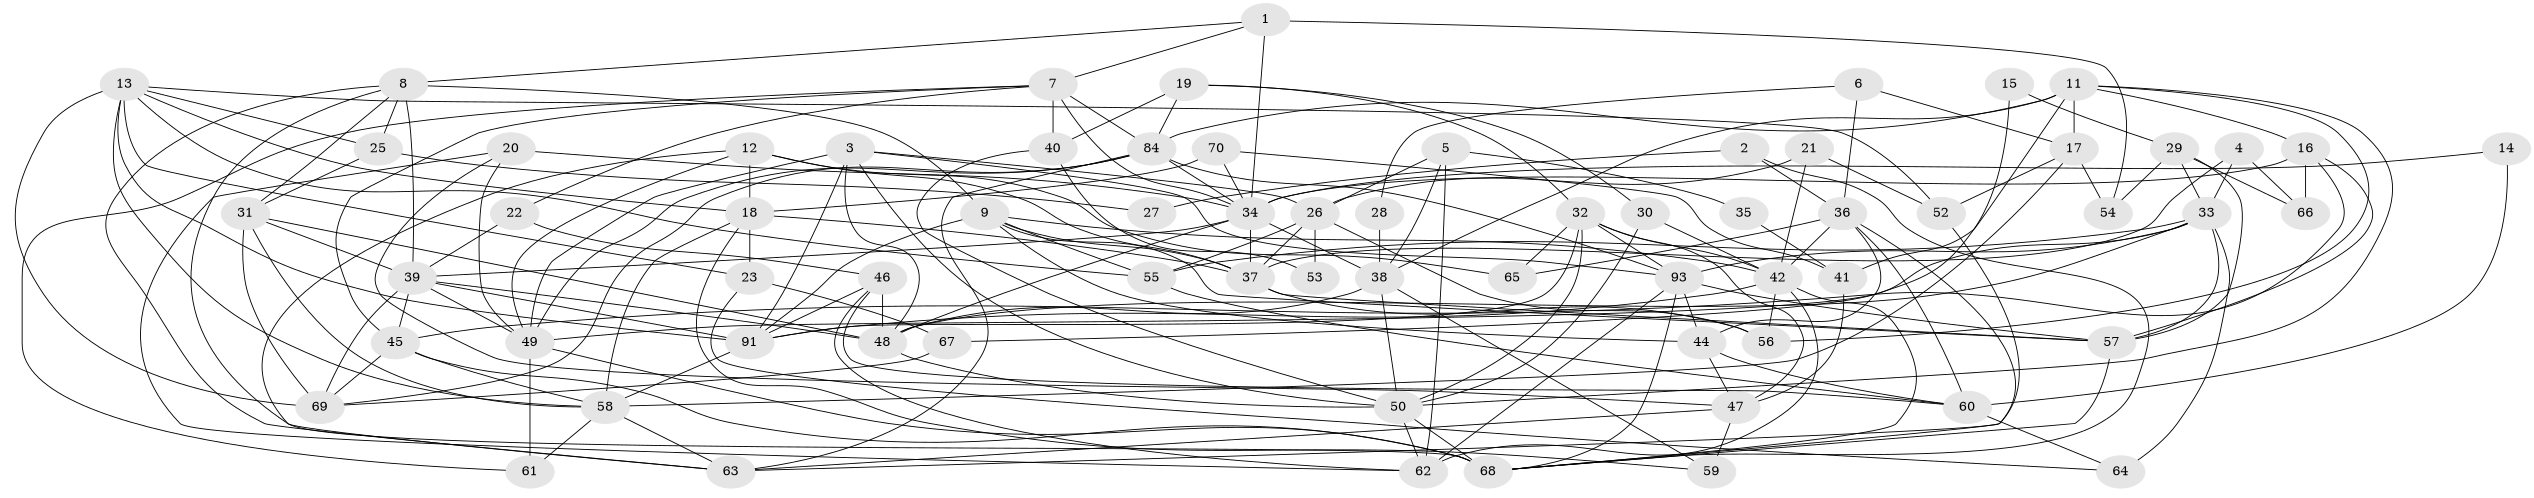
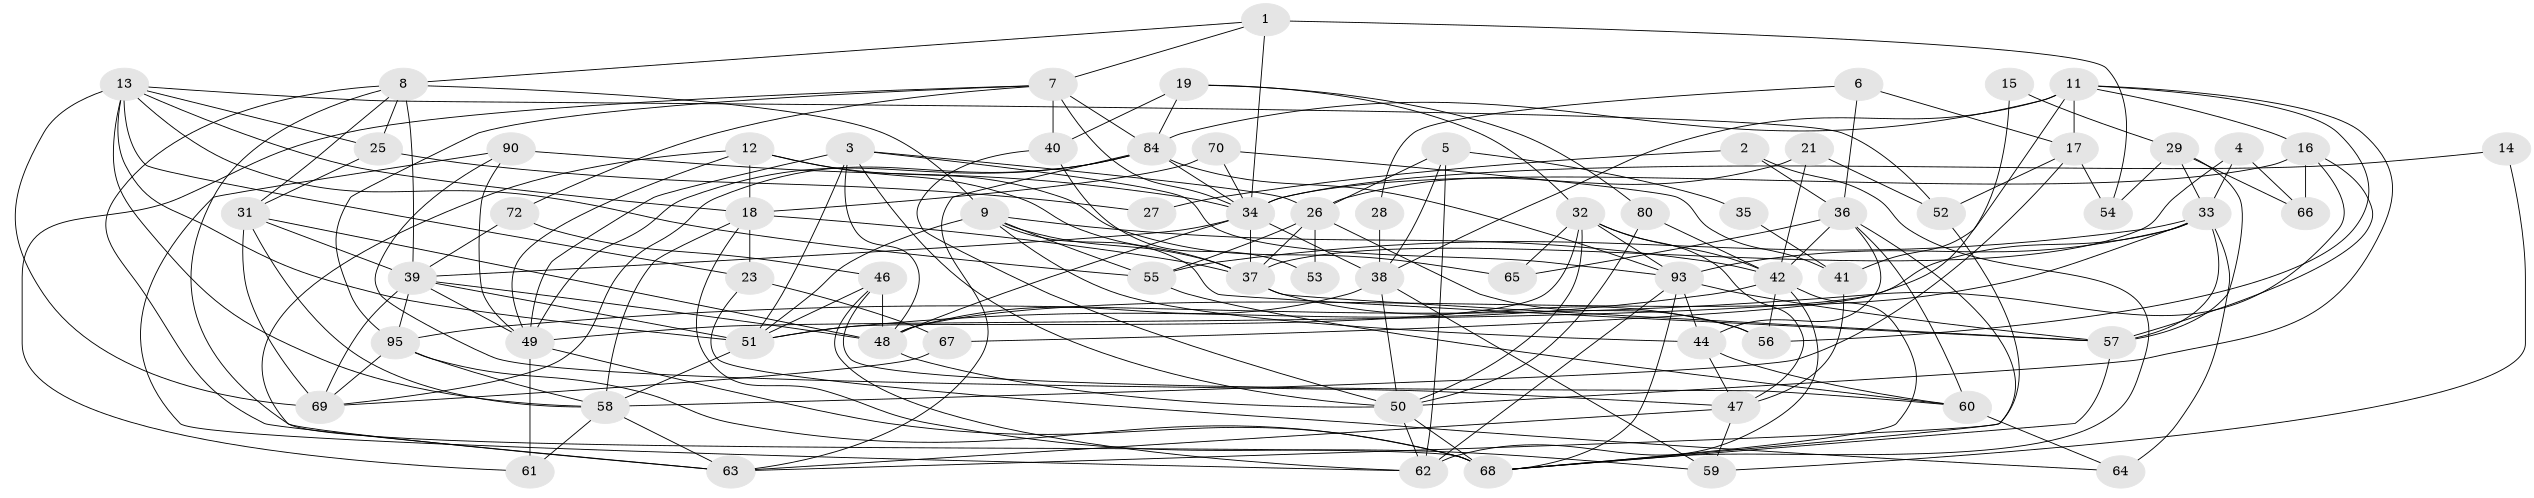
(511, 149) -> (511, 149)
(515, 214) -> (515, 214)
(1645, 214) -> (1645, 214)
(395, 343) -> (395, 343)
(750, 343) -> (750, 343)
(2305, 359) -> (2229, 429)
